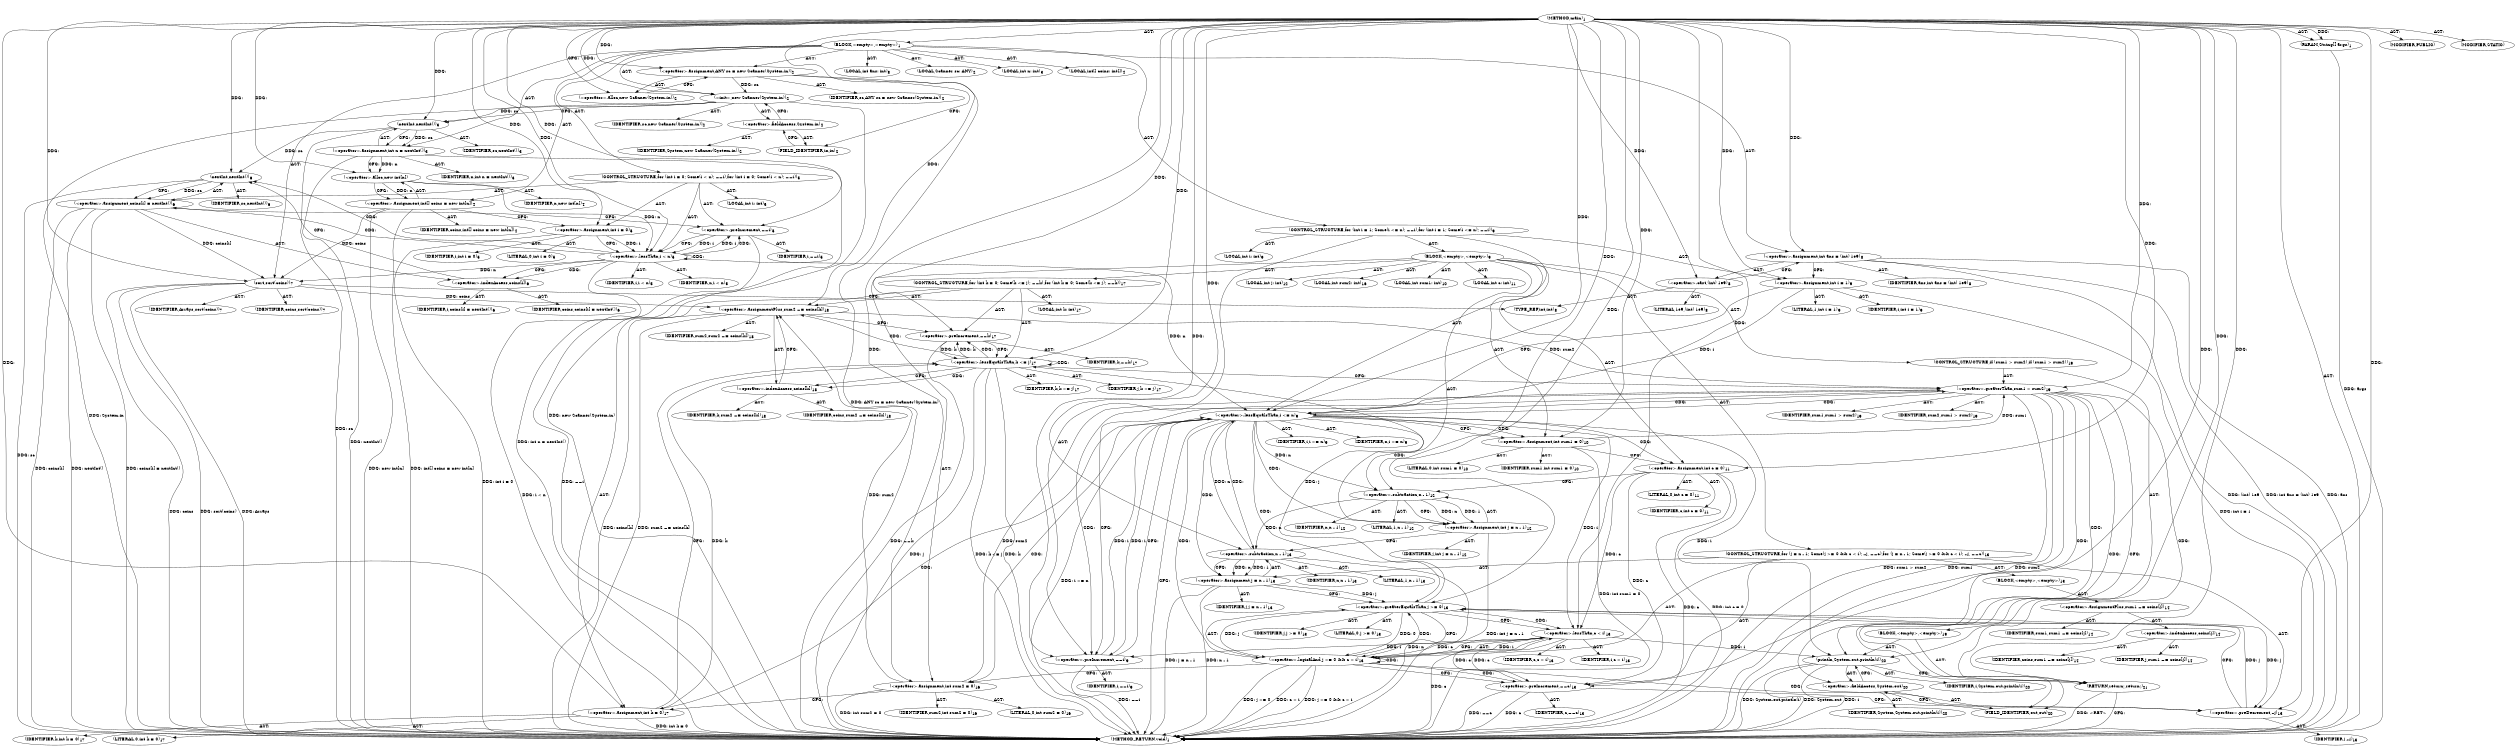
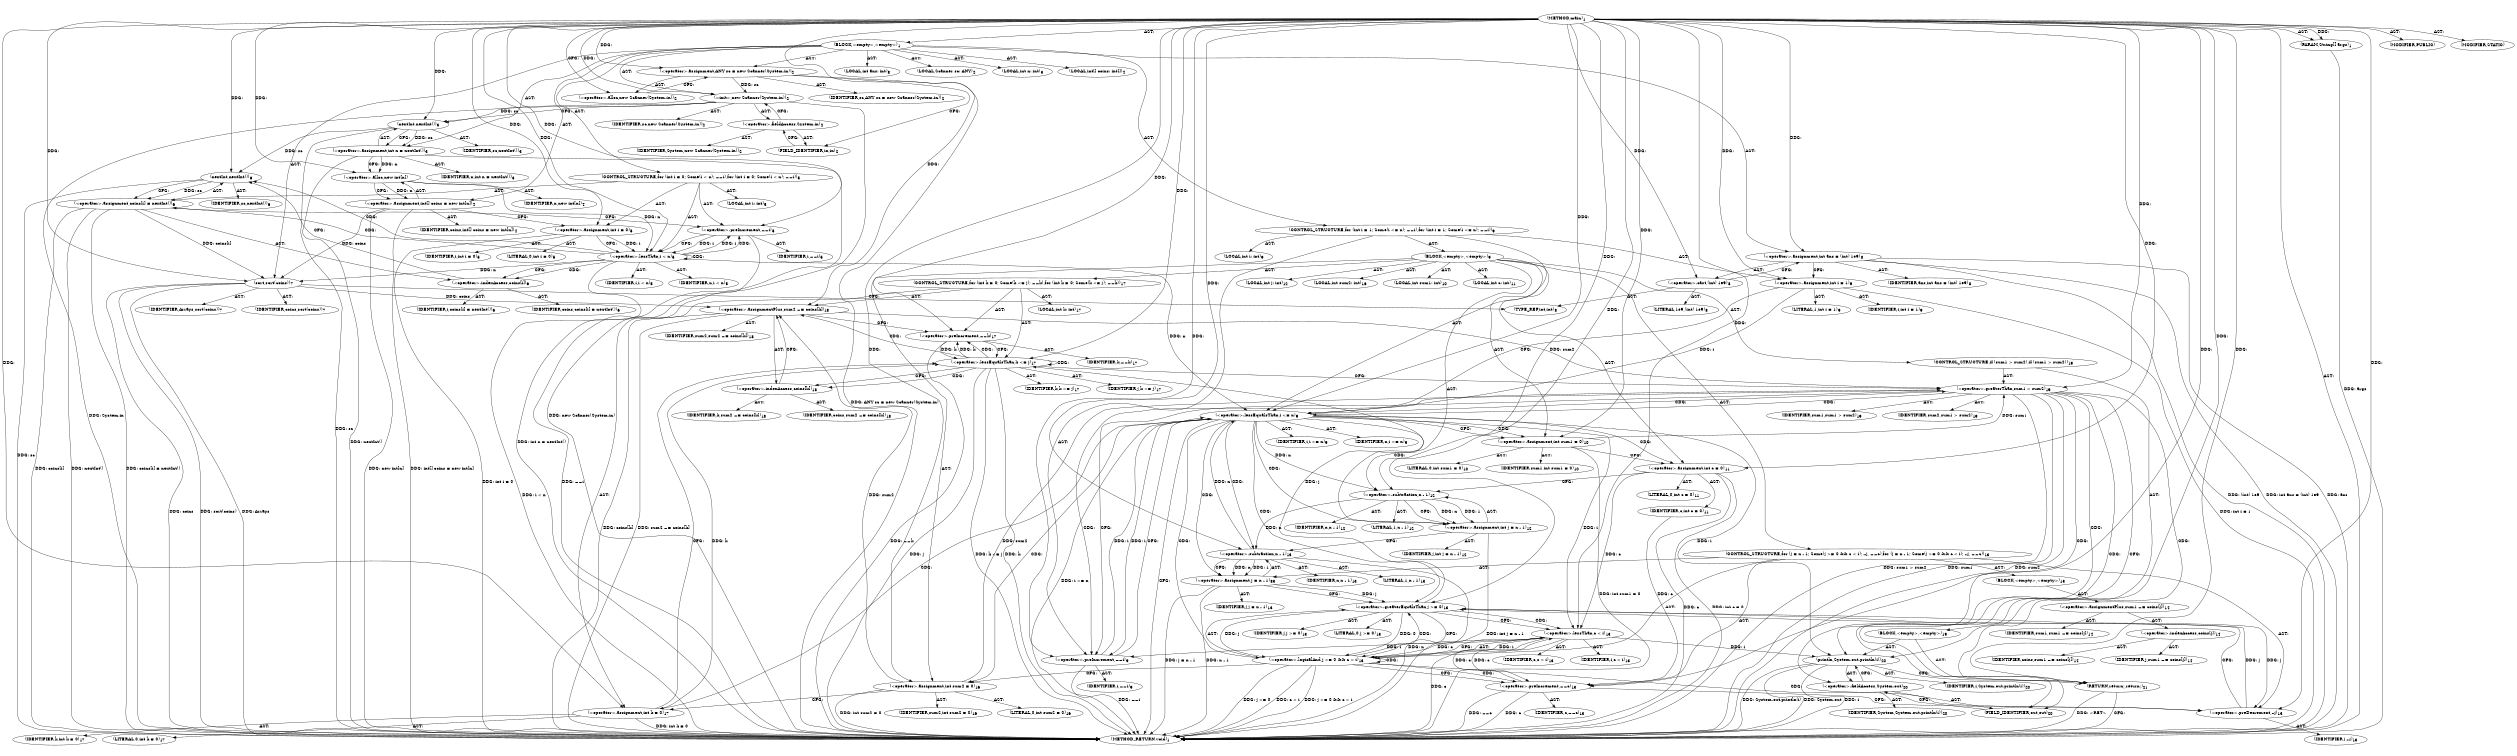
(1273, 580) -> (1273, 580)
(1646, 597) -> (1673, 628)
